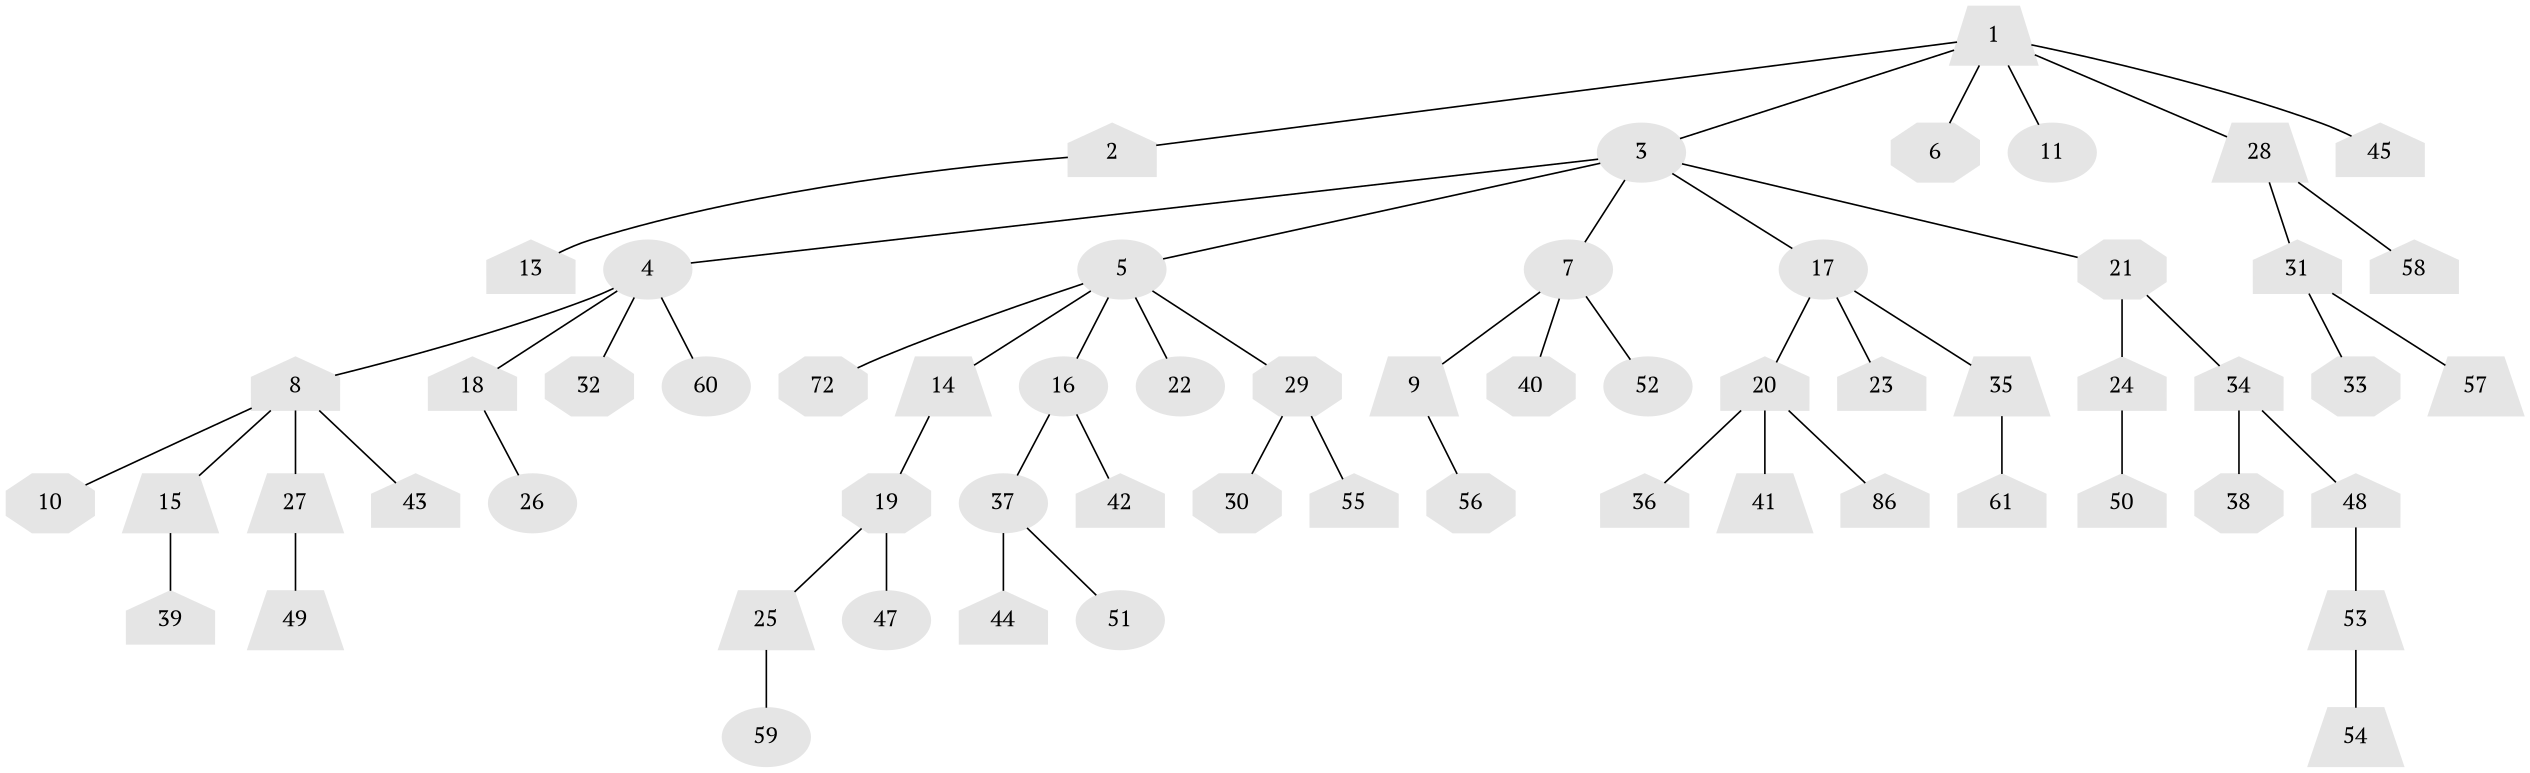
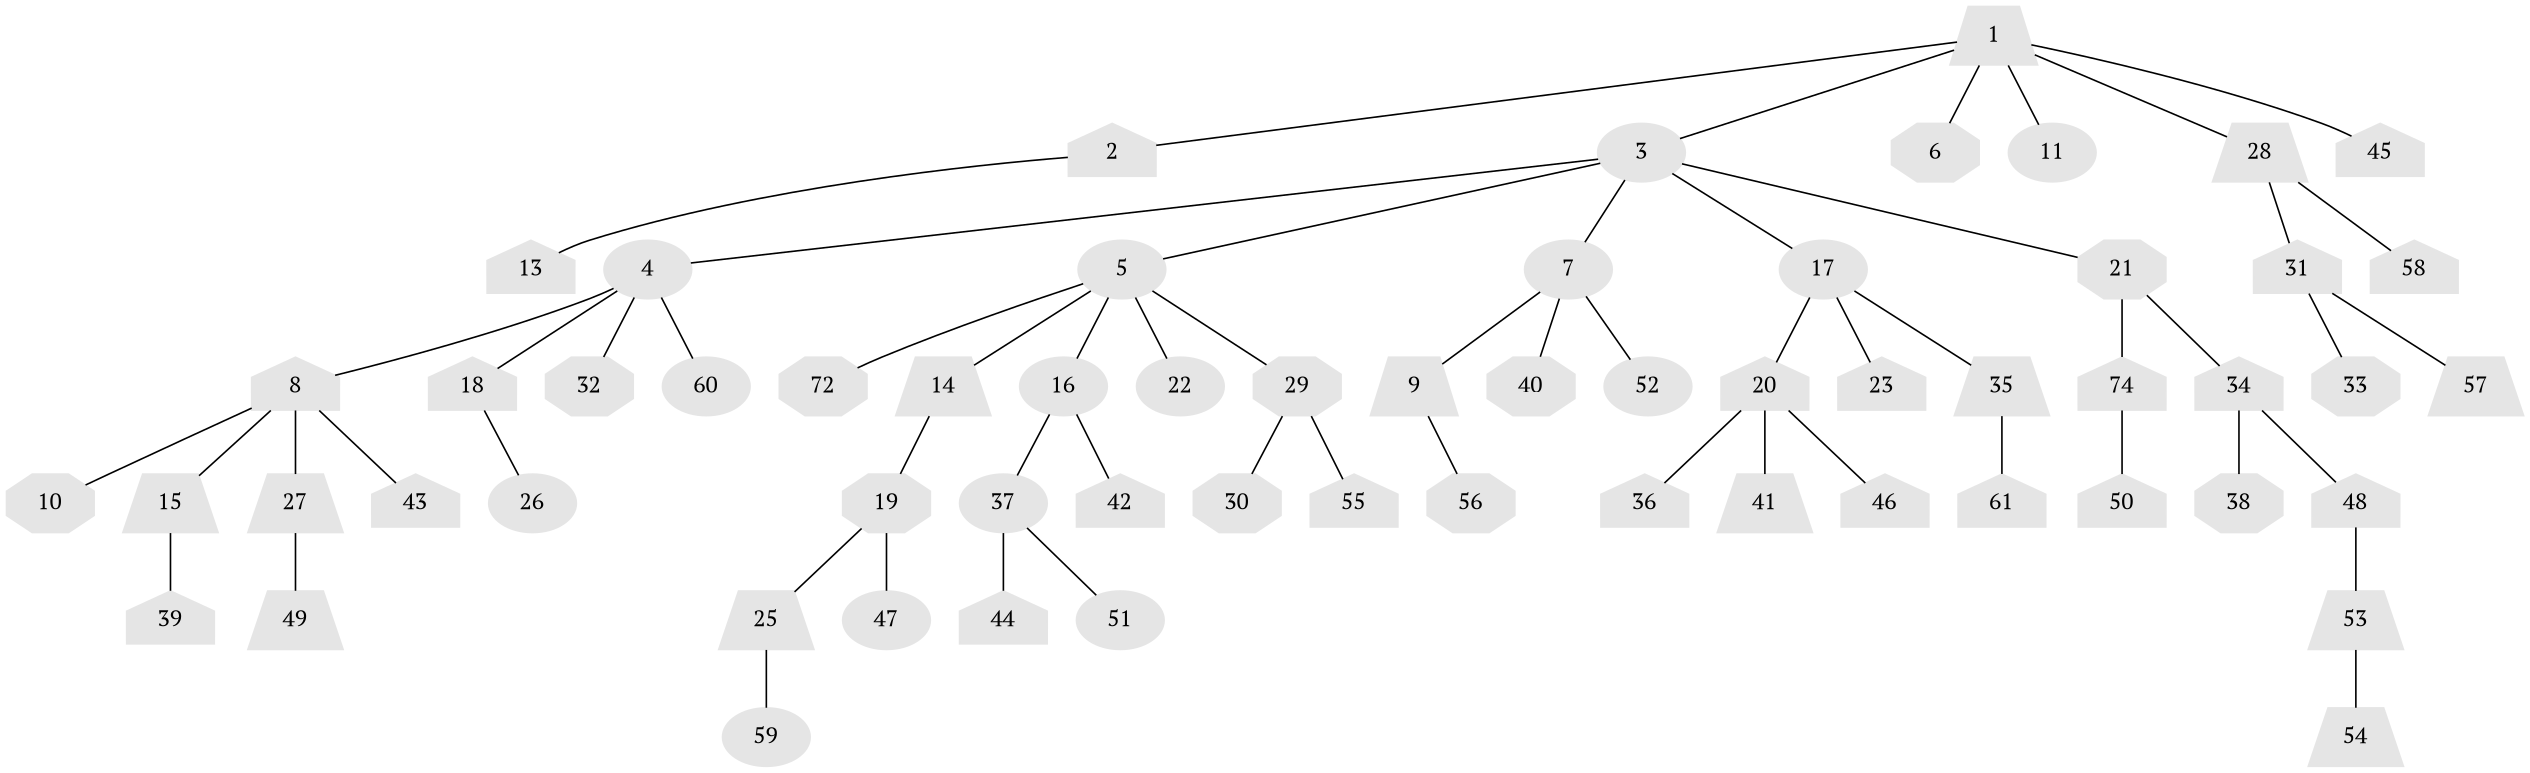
(2122, 386) -> (2122, 386)
(1885, 503) -> (1885, 503)
